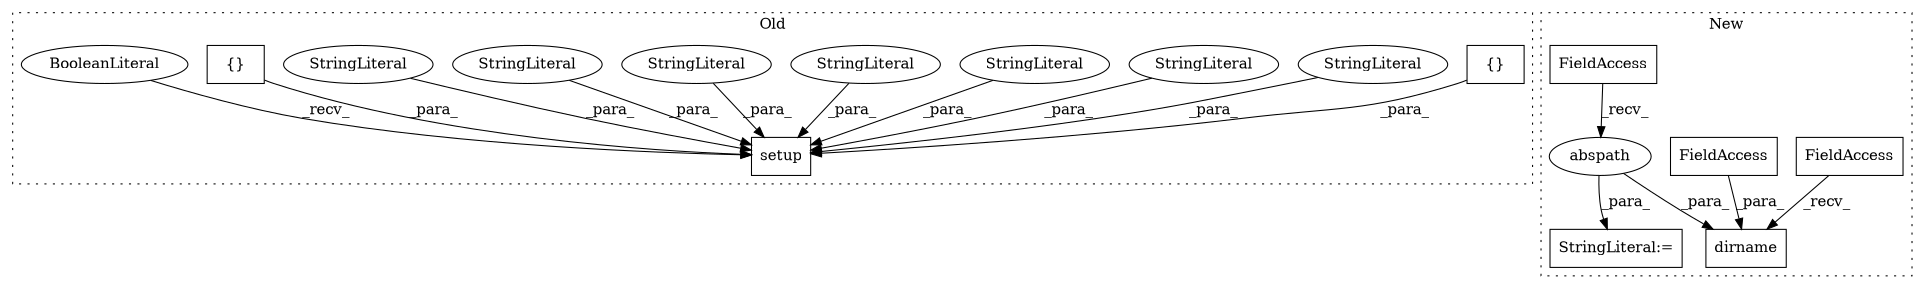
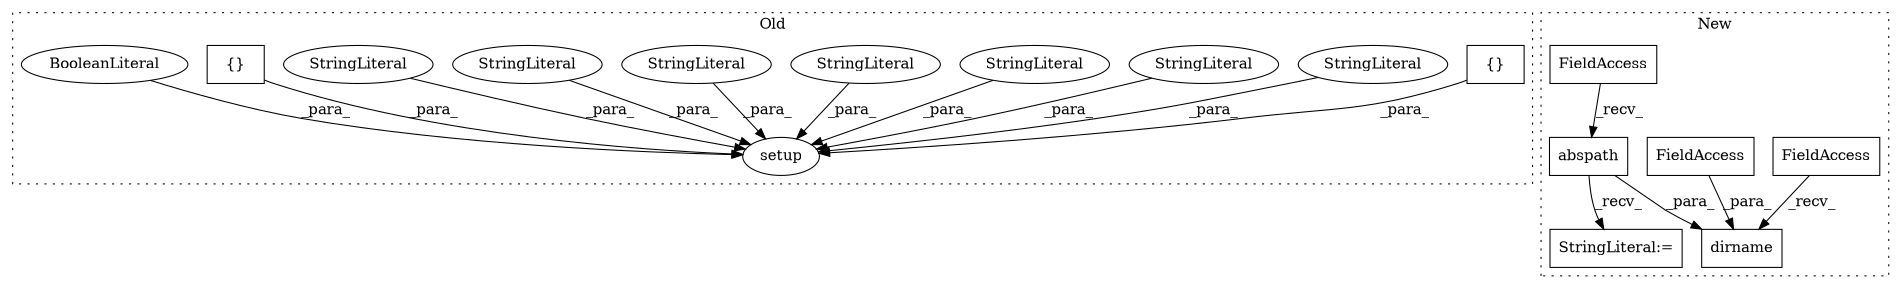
(326, 110) -> (326, 110)
(781, 156) -> (781, 156)
(1600, 156) -> (1589, 156)
(1626, 202) -> (1619, 202)
